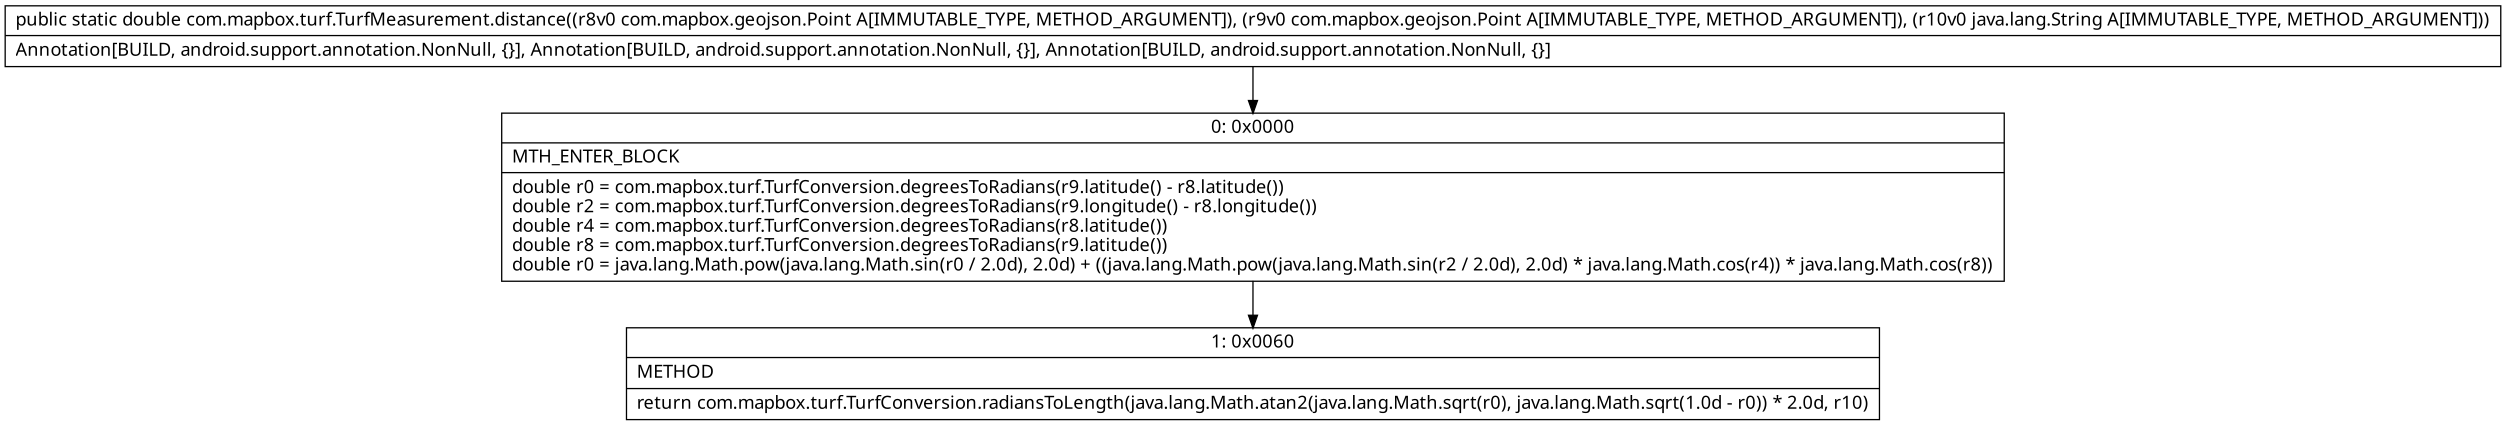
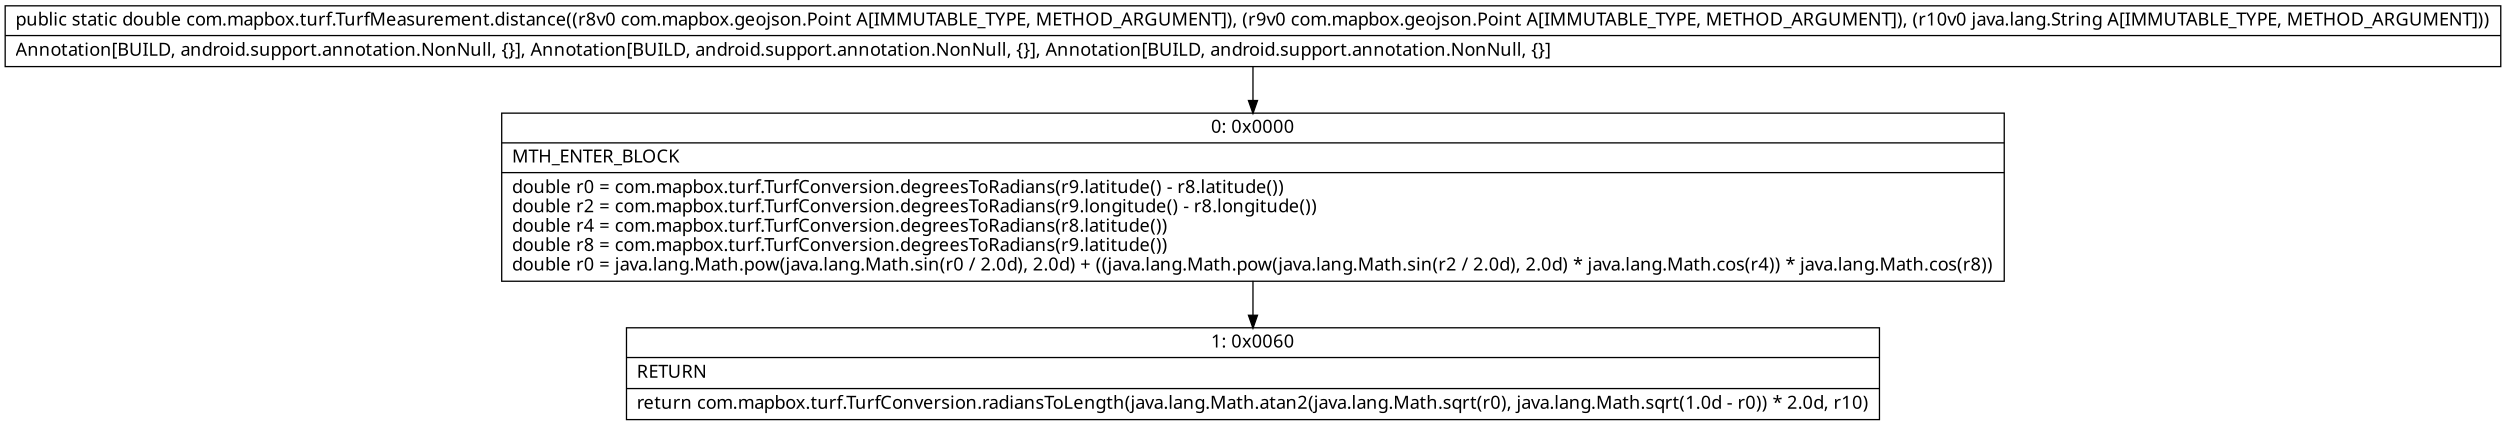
(676, 372) -> (672, 372)
